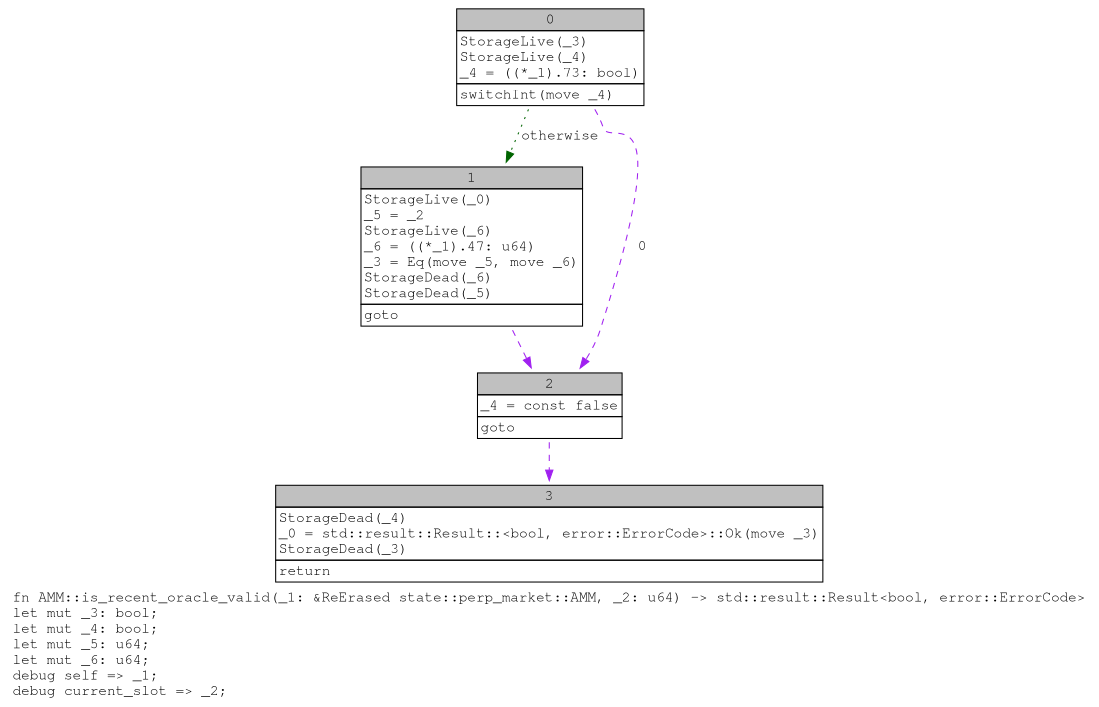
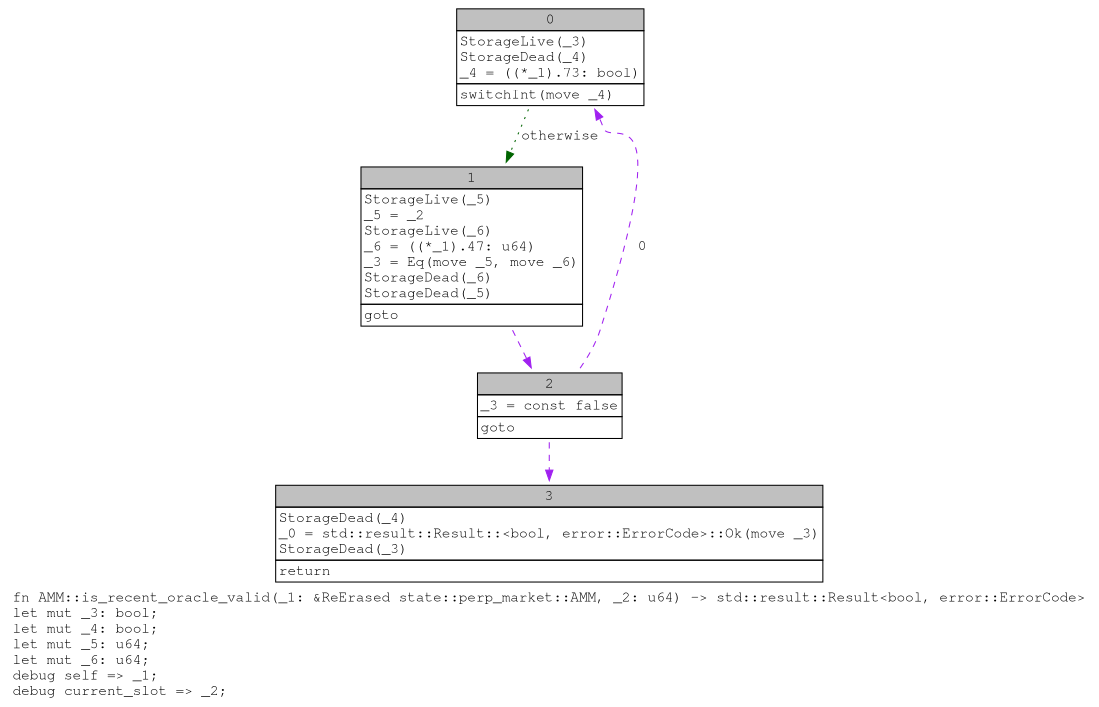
(524, 57) -> (524, 57)
(429, 199) -> (429, 199)
(629, 226) -> (626, 237)
(550, 405) -> (550, 405)
